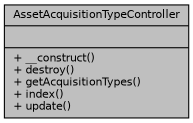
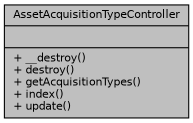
(54, 58) -> (50, 58)
